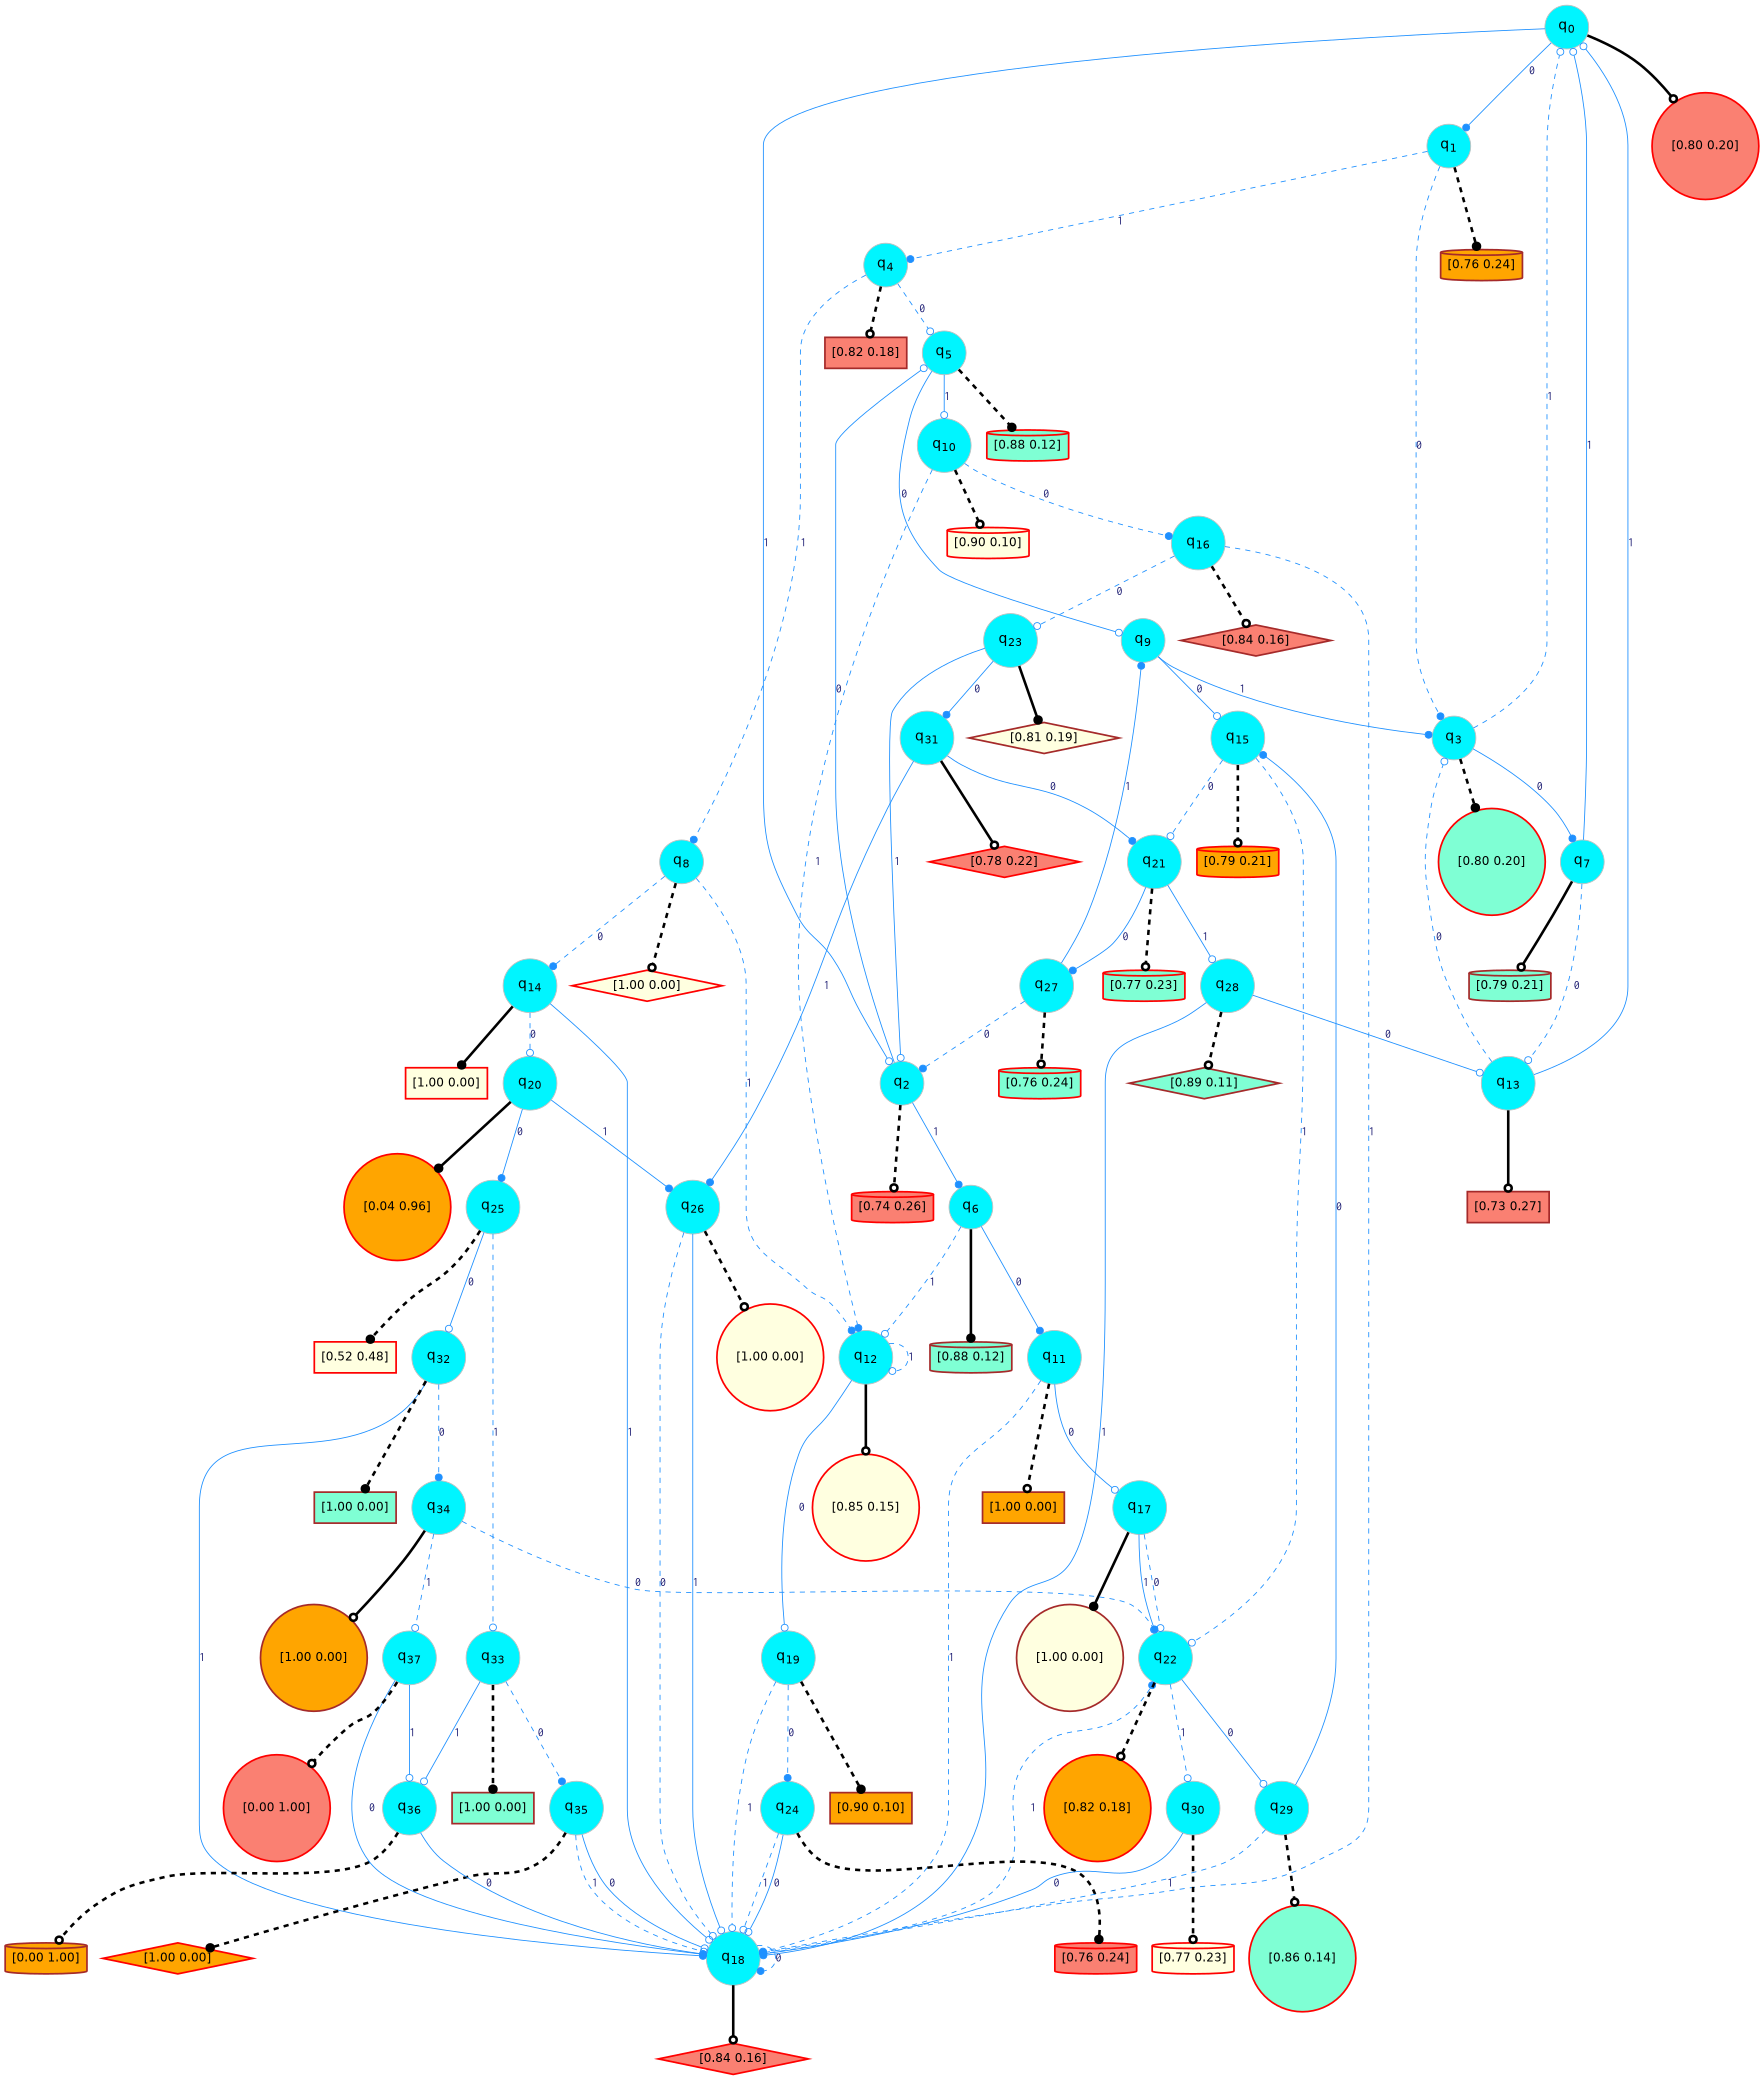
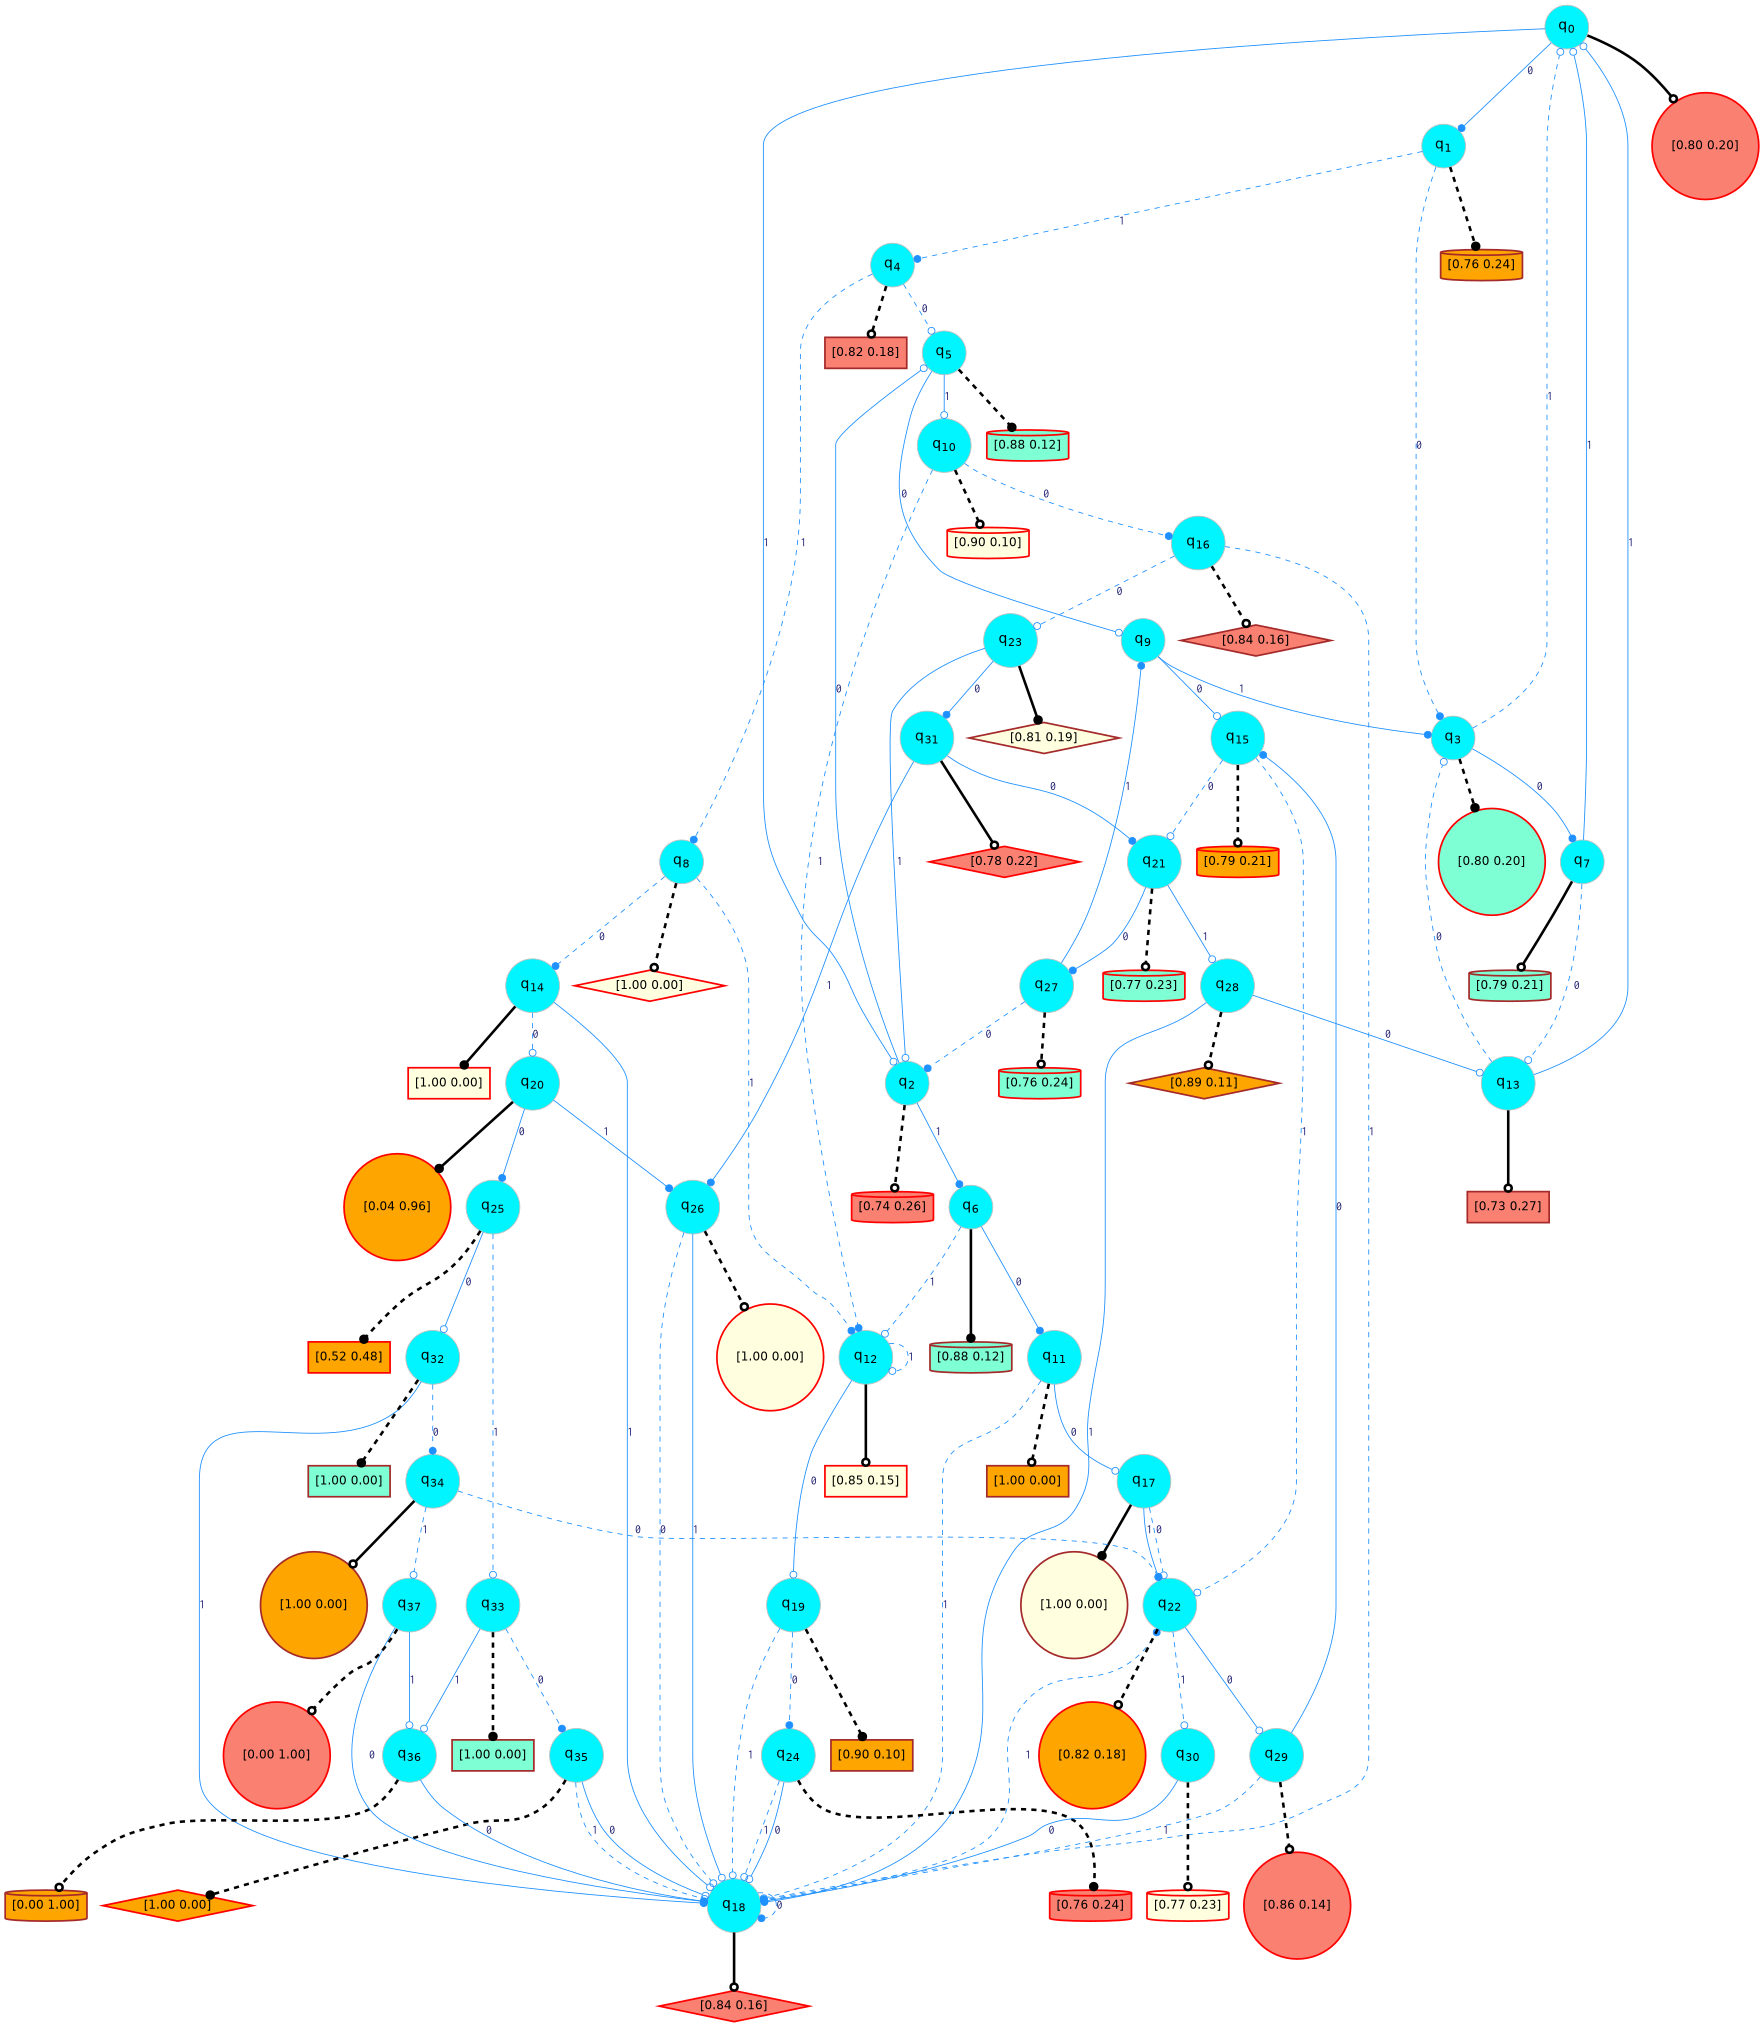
(1204, 1083) -> (1204, 1083)
(355, 1357) -> (349, 1357)
(866, 1508) -> (866, 1481)
(1302, 1958) -> (1297, 1906)
